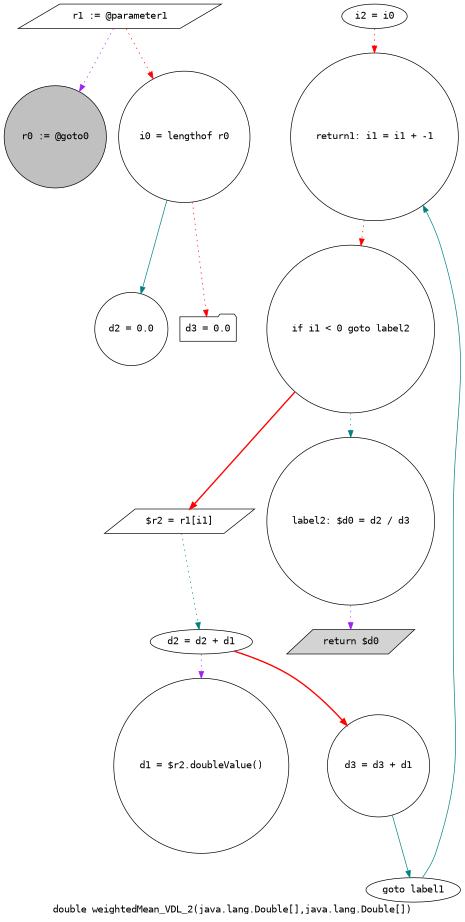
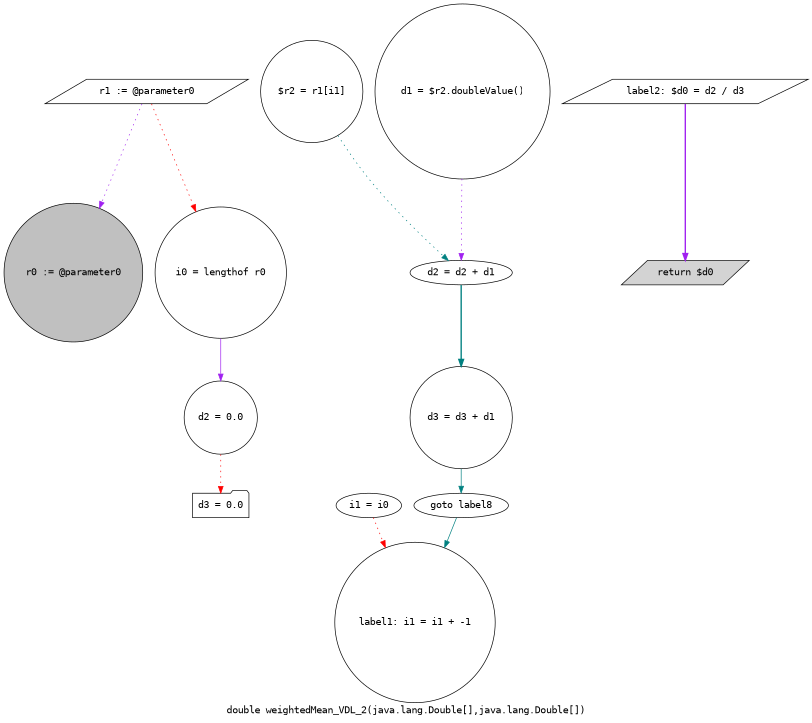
(120, 16) -> (147, 91)
(374, 16) -> (369, 505)
(55, 137) -> (73, 273)
(374, 137) -> (415, 622)
(155, 244) -> (221, 356)
(199, 256) -> (221, 470)
(351, 329) -> none
(180, 521) -> (312, 91)
(351, 521) -> (685, 91)
(351, 614) -> (685, 179)
(201, 663) -> (462, 216)
(293, 677) -> (461, 322)
(413, 890) -> (461, 505)
